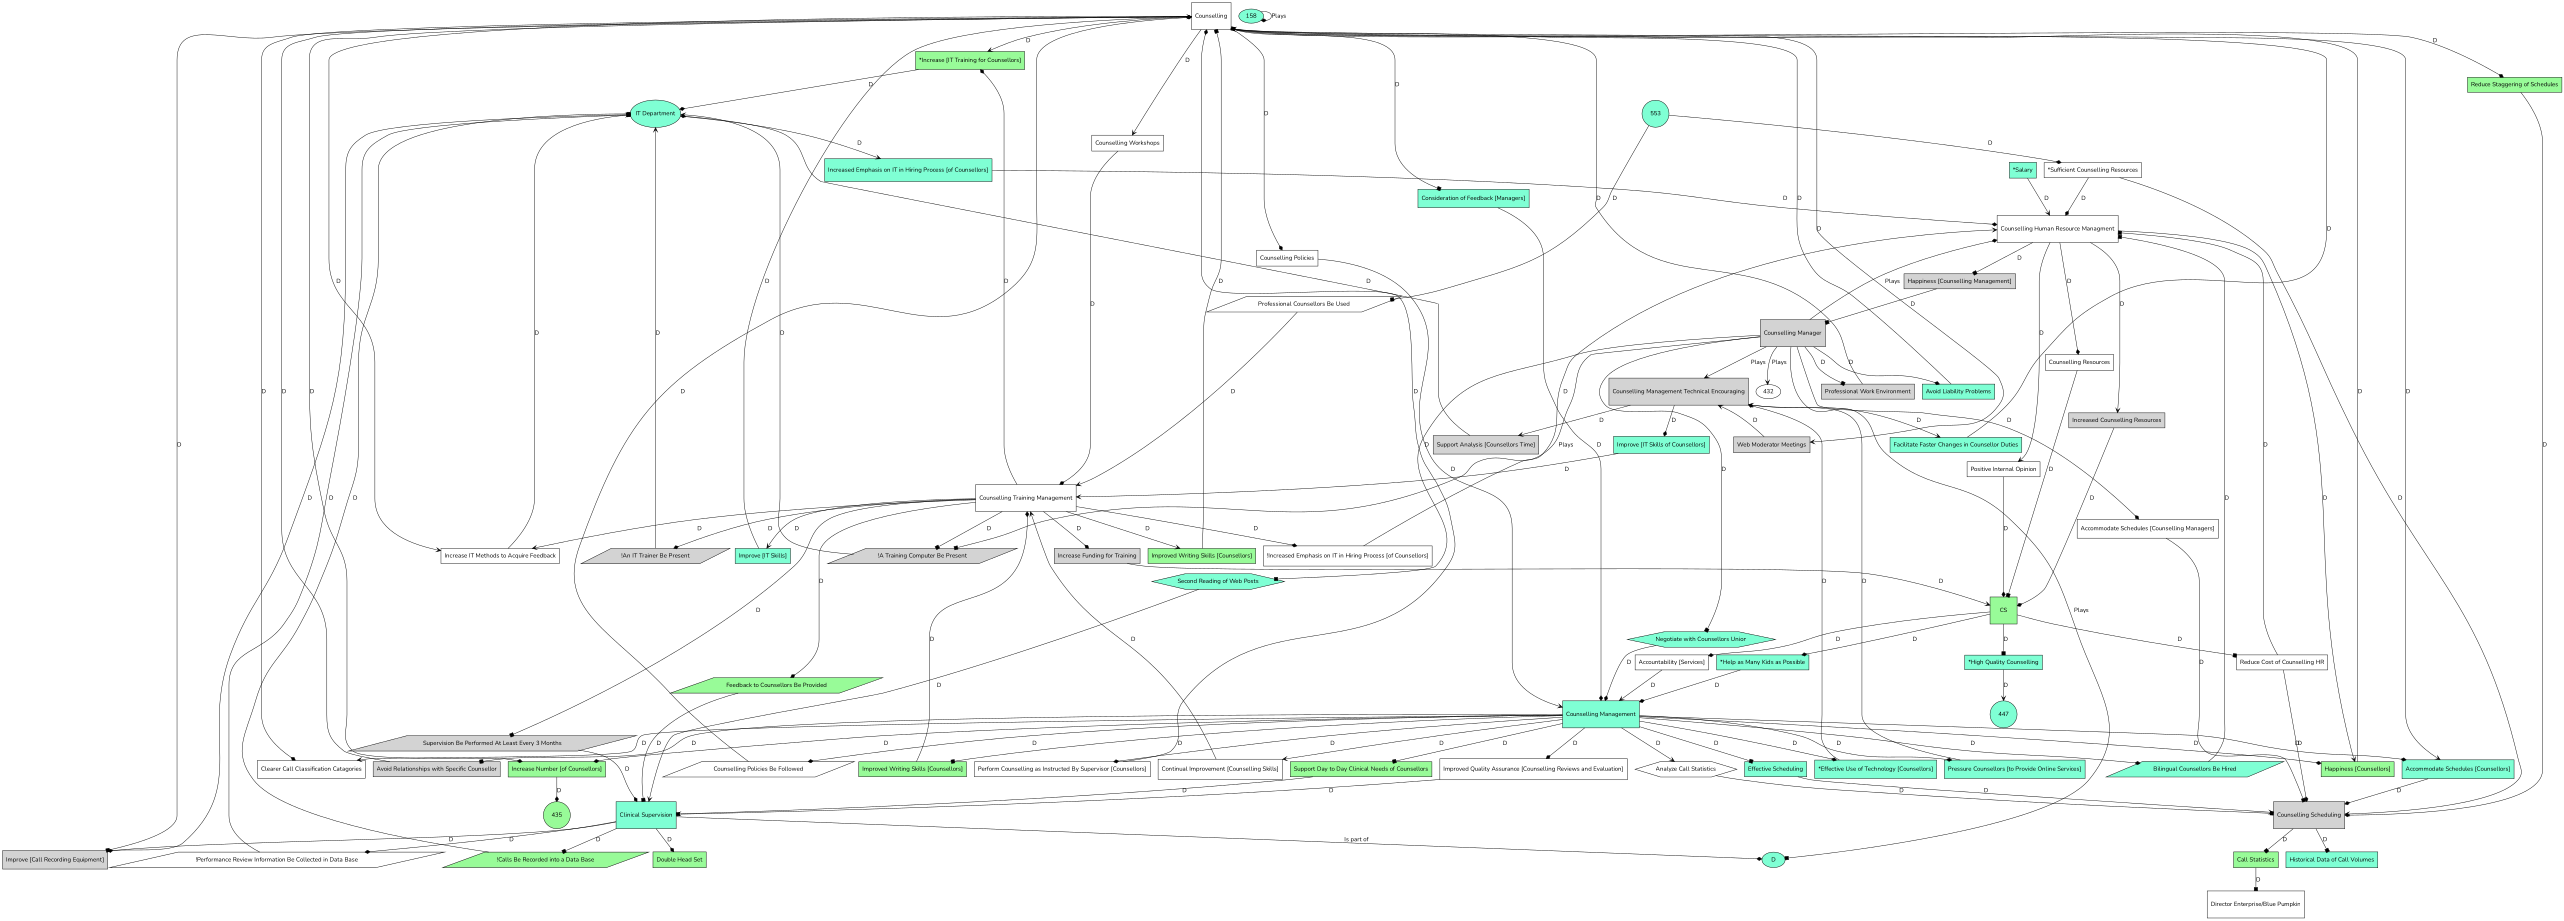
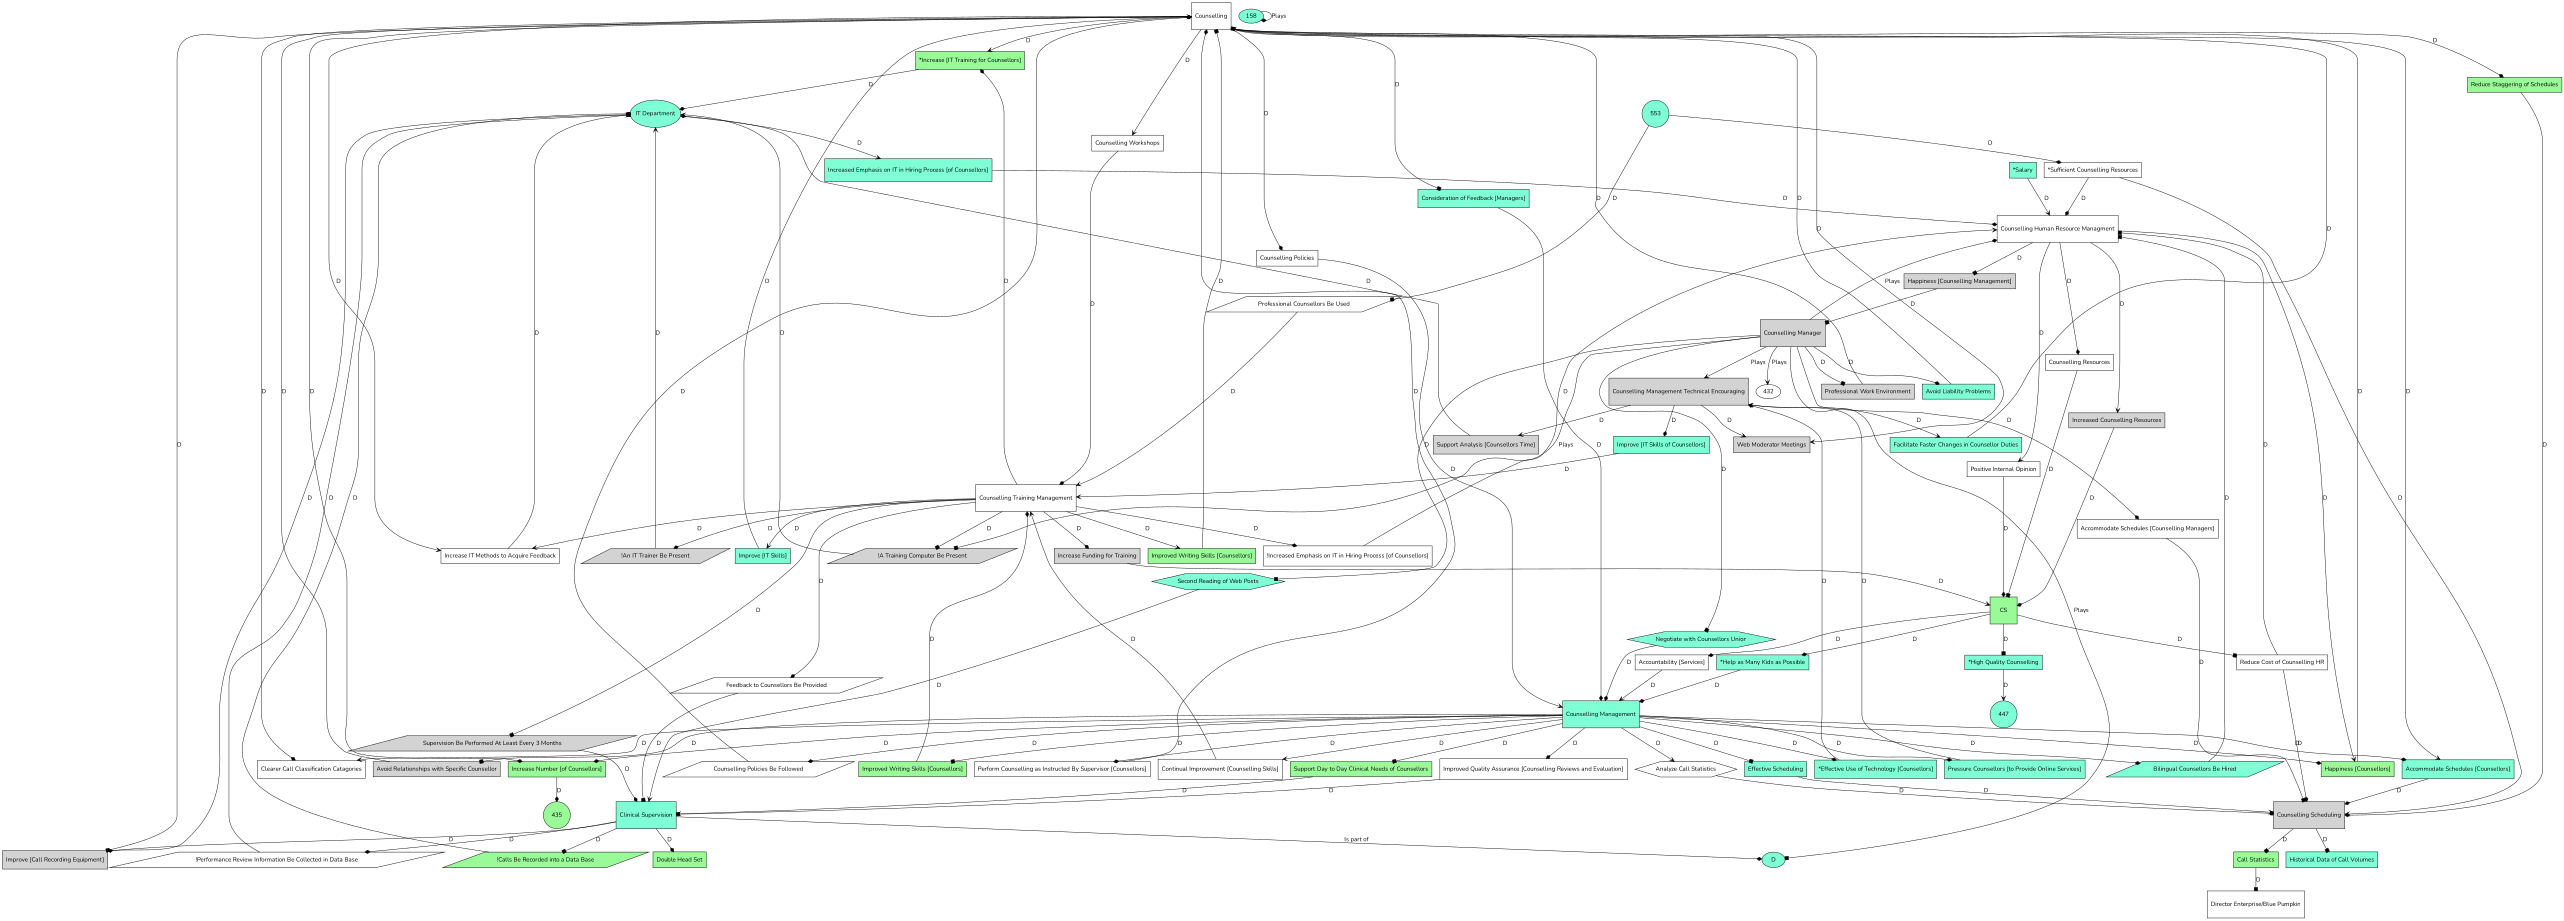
(1744, 420) -> (1720, 422)
(777, 685) -> (777, 685)
